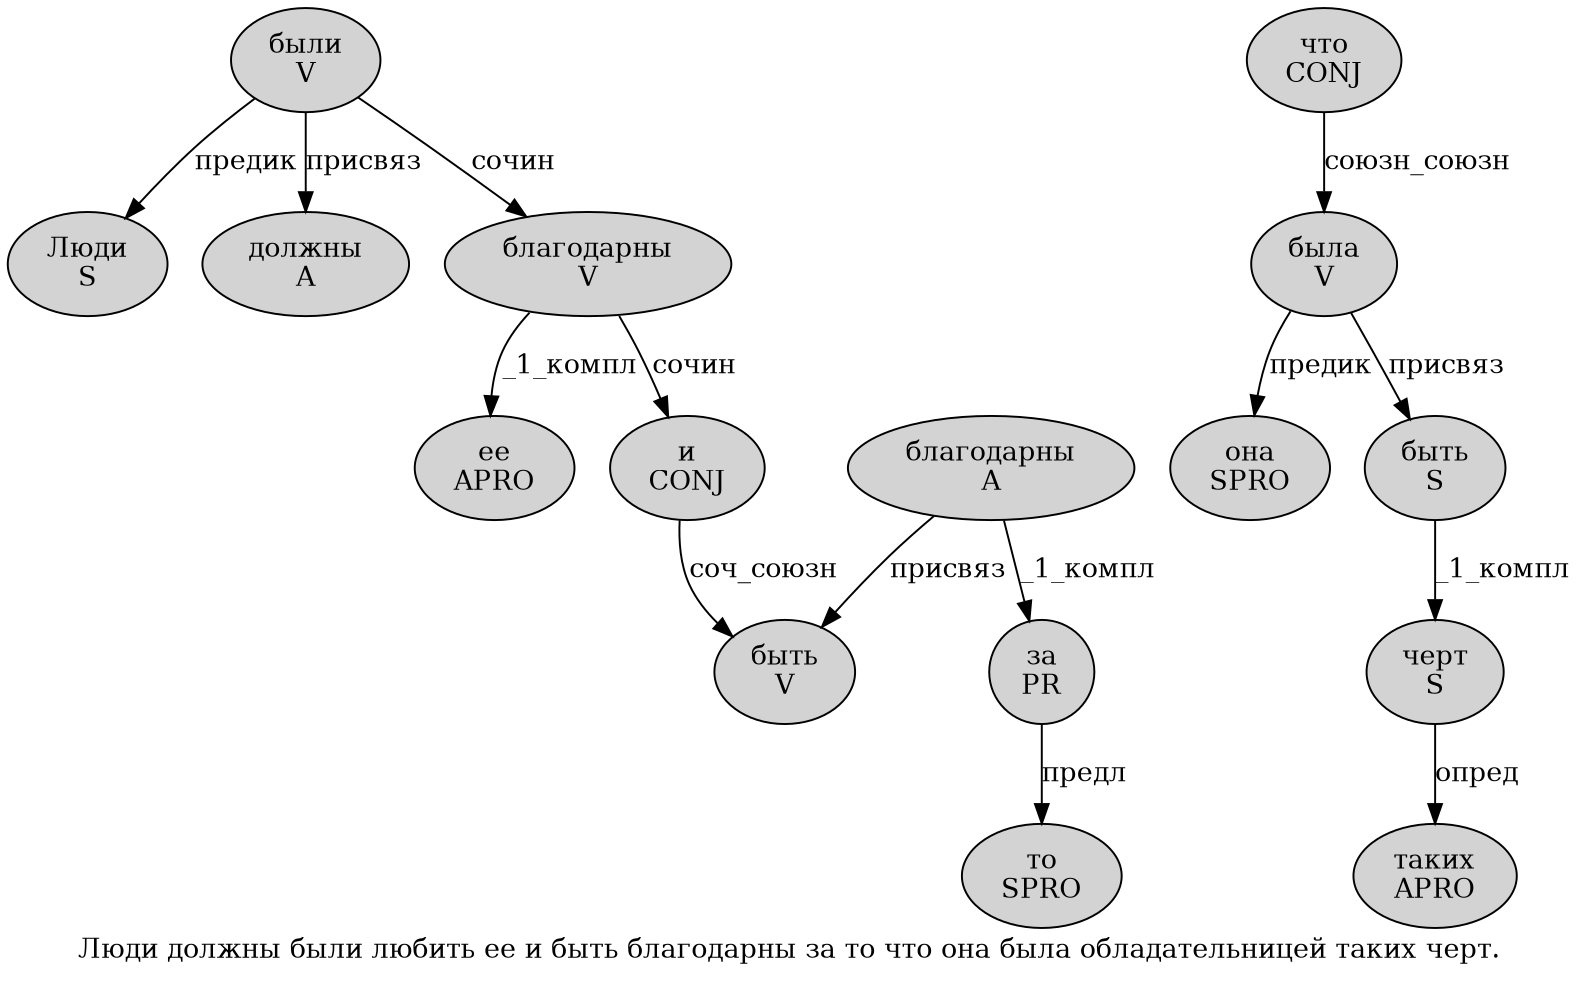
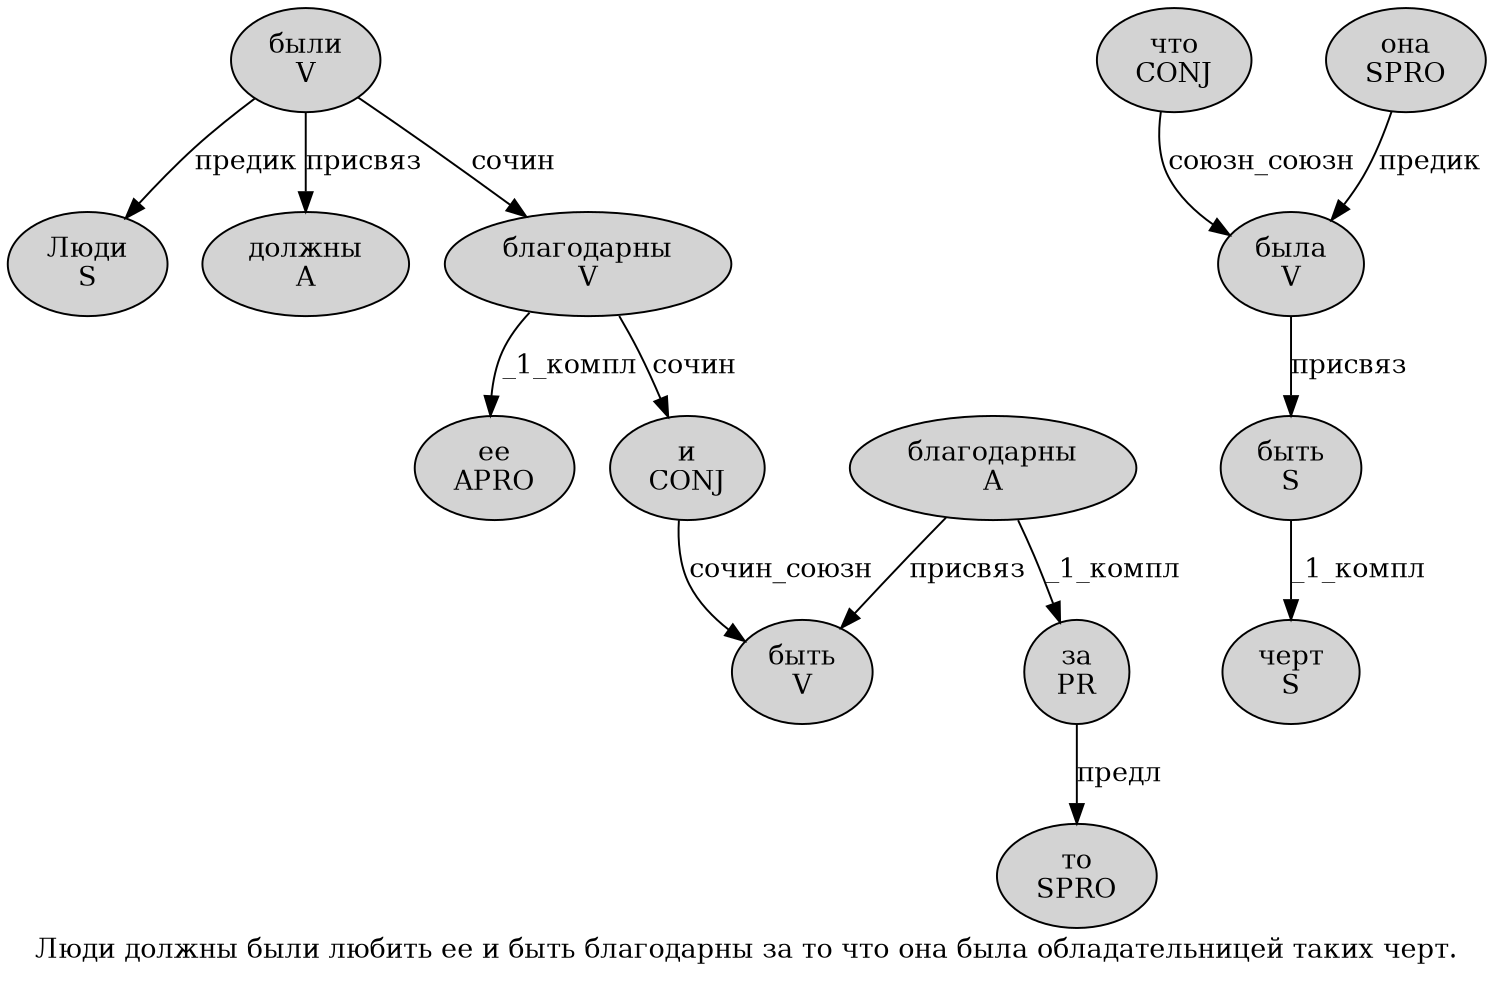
(1269, 352) -> (1372, 160)
(763, 570) -> (781, 570)
(1435, 876) -> none
